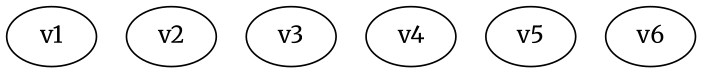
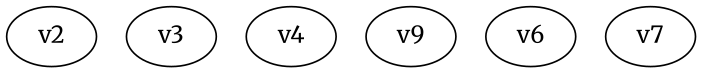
(52, 37) -> none
(531, 37) -> (411, 37)
none -> (651, 37)
